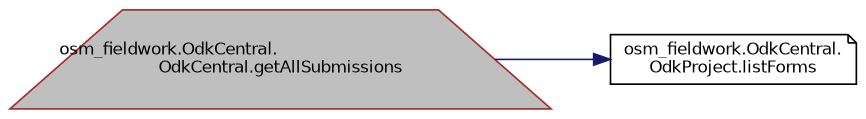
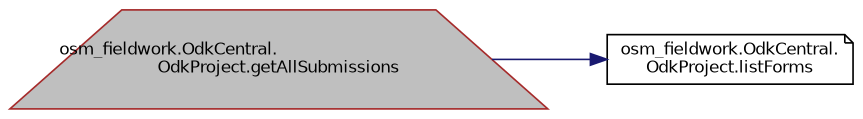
(280, 59) -> (279, 59)
